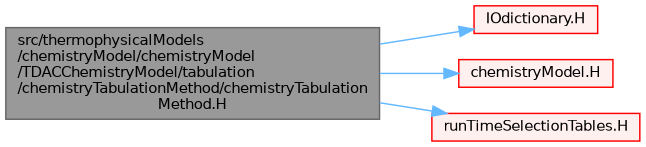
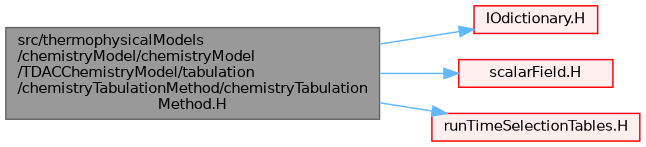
(536, 73) -> (536, 73)
